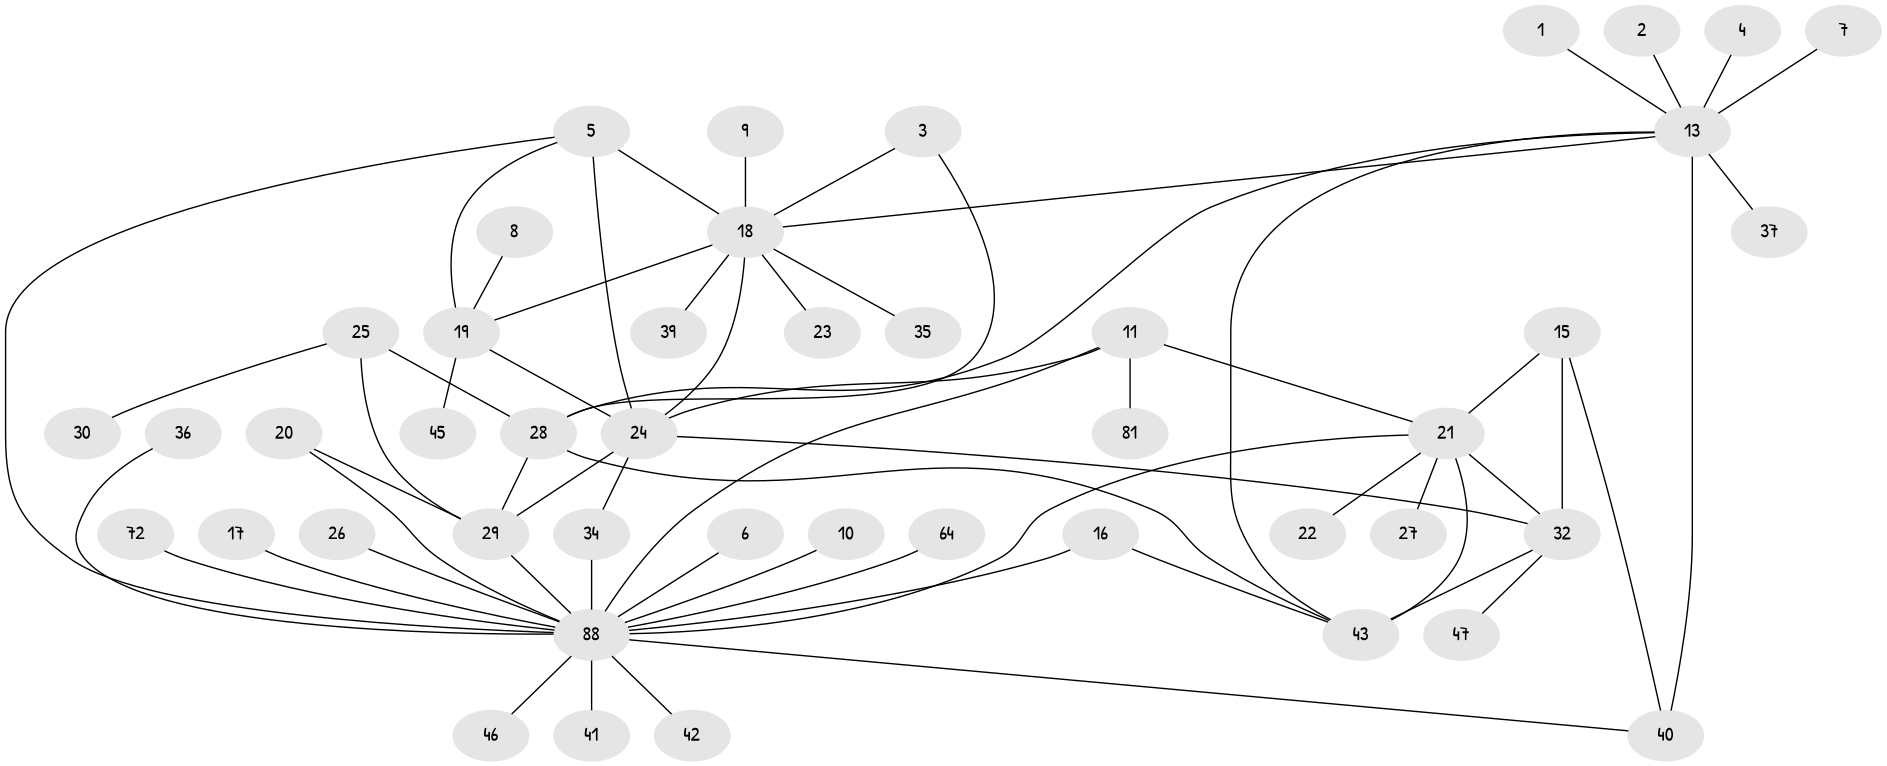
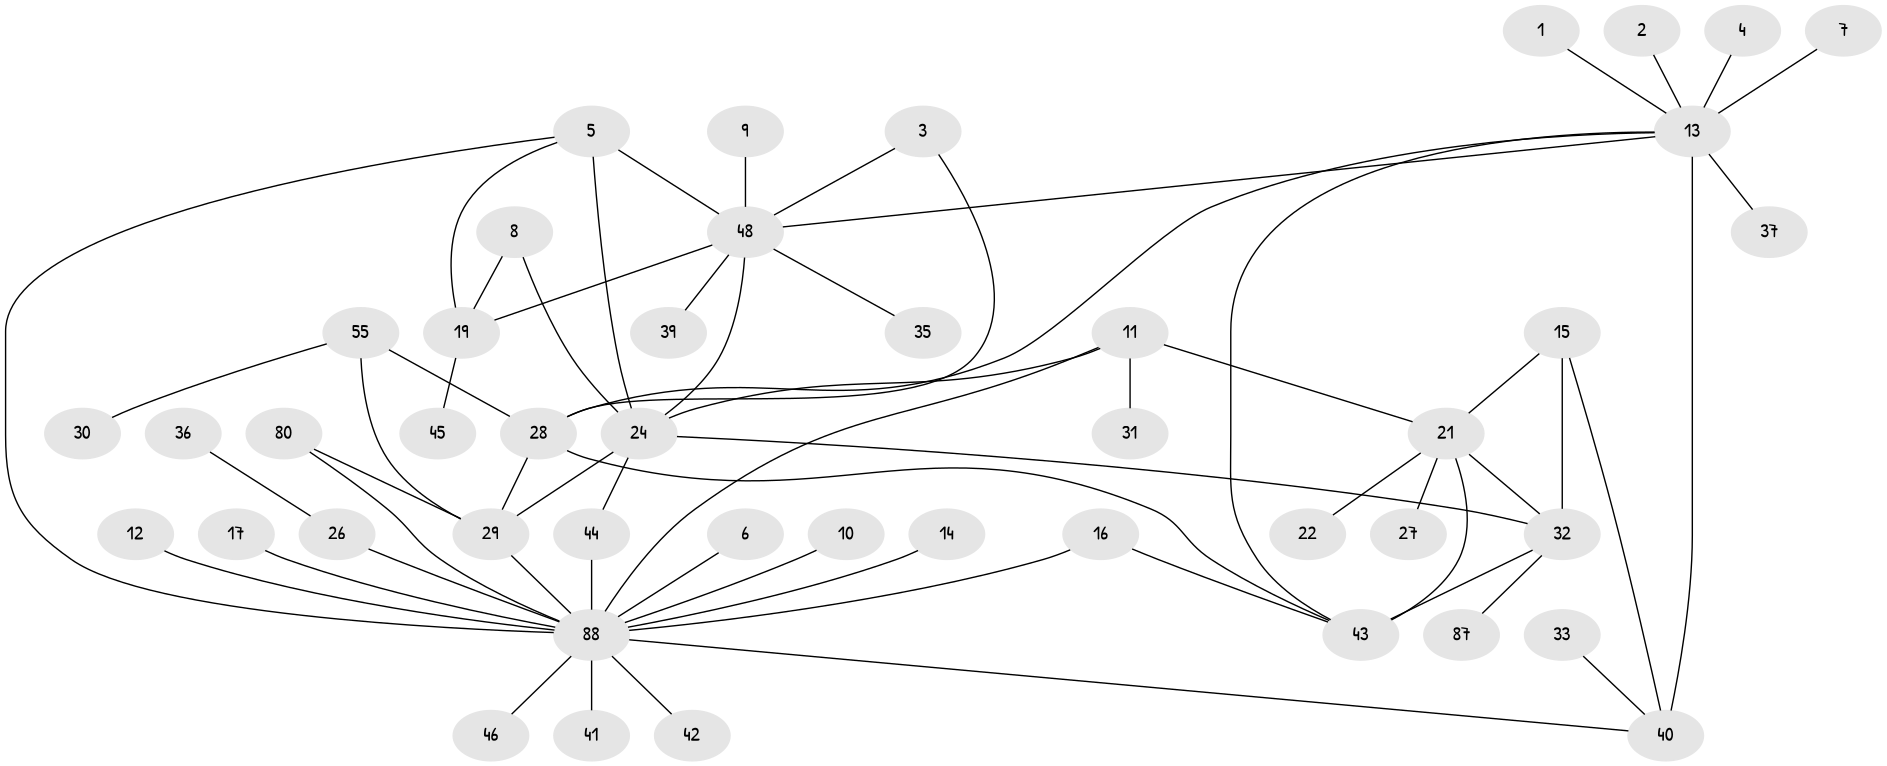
(745, 232) -> (745, 232)
(361, 333) -> (361, 333)
(822, 333) -> none
(550, 383) -> (561, 340)
(284, 434) -> (284, 434)
(1130, 434) -> (1130, 434)
(136, 534) -> (136, 534)
(592, 534) -> (592, 534)
(947, 534) -> (947, 534)
(1021, 538) -> none
(241, 615) -> (260, 484)
(1462, 635) -> (1462, 635)
none -> (1562, 635)
